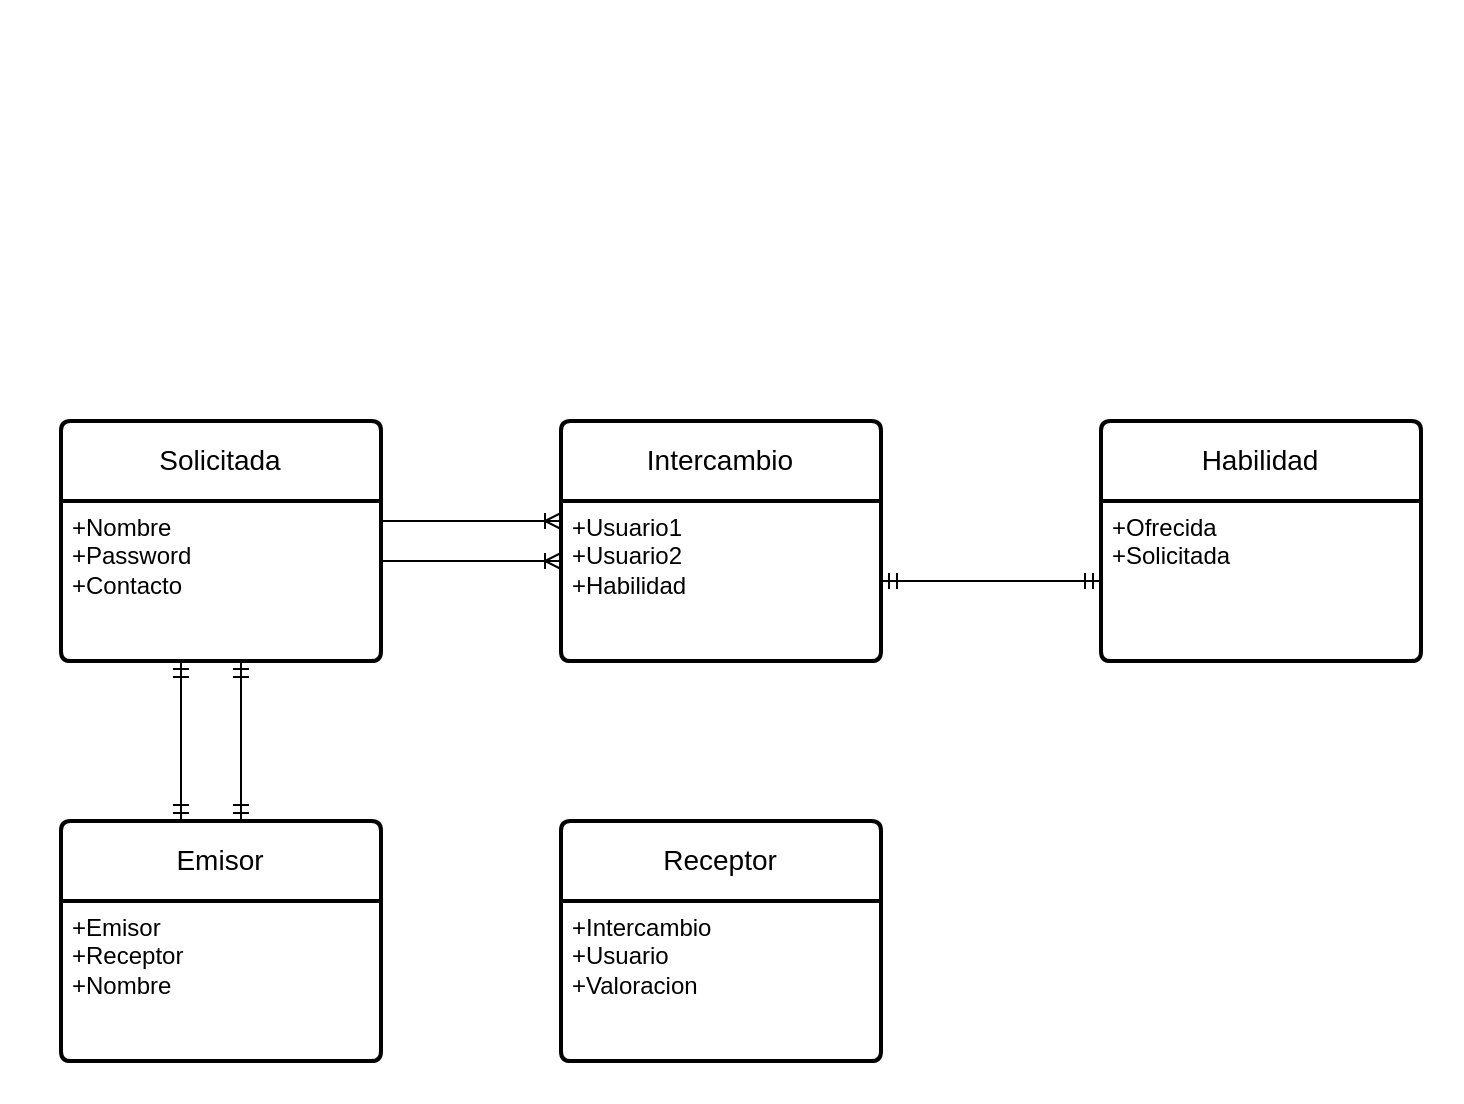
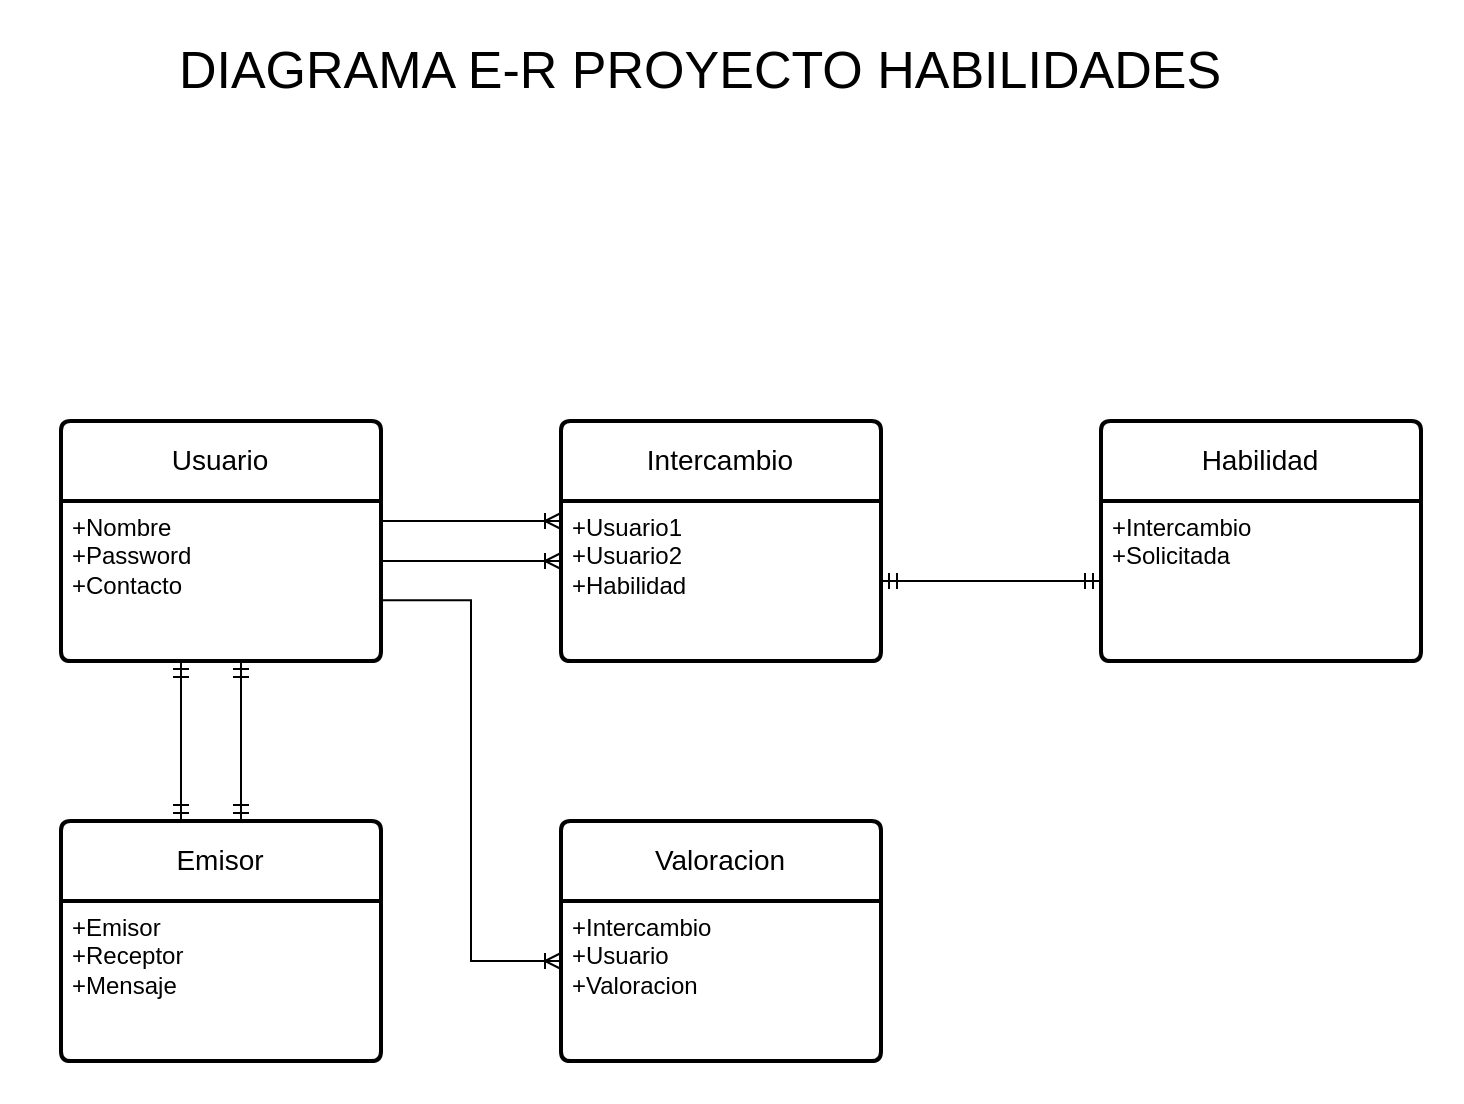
none -> (701, 71)
(221, 461) -> (221, 461)
(1178, 544) -> (1191, 544)
none -> (471, 781)
(721, 861) -> (721, 861)
(133, 958) -> (133, 958)
